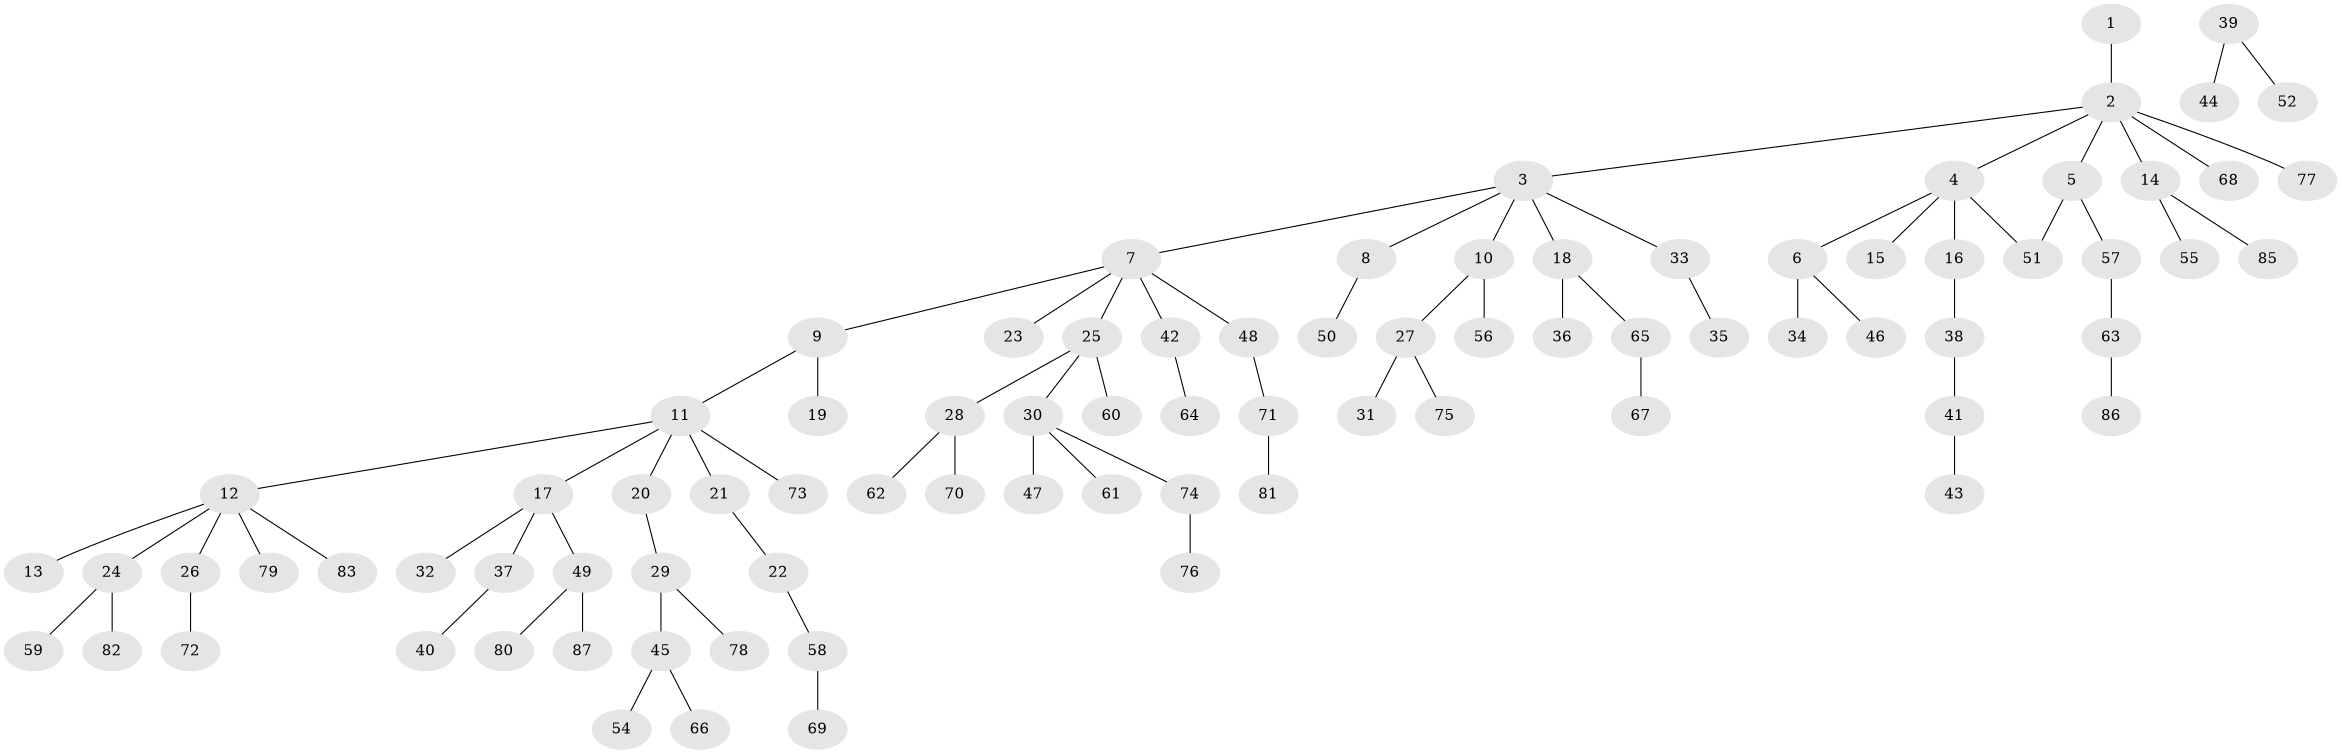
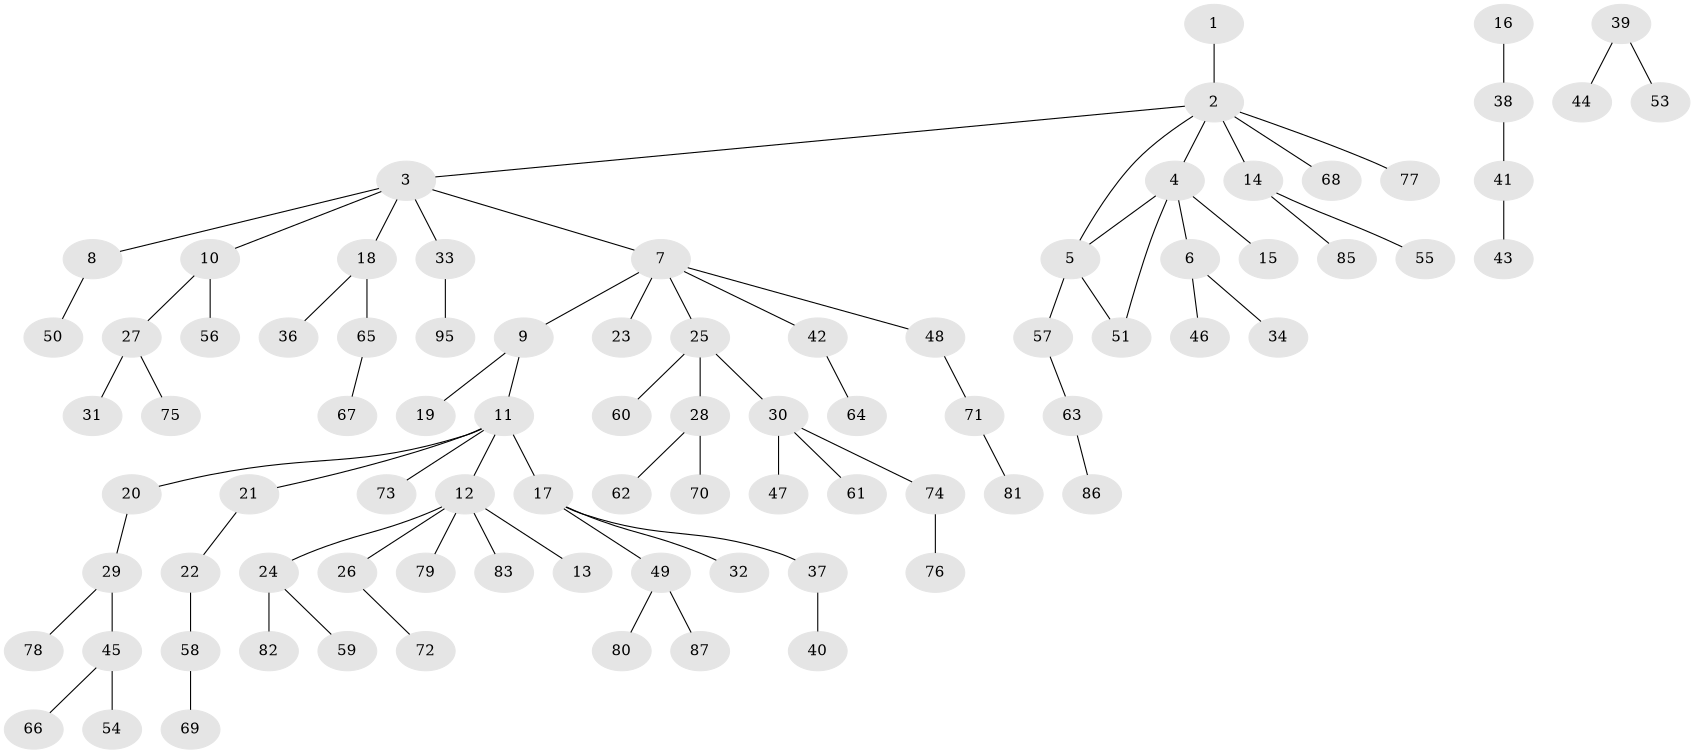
(2288, 102) -> (1661, 102)
(1955, 220) -> (1123, 220)
(1719, 338) -> (445, 338)
